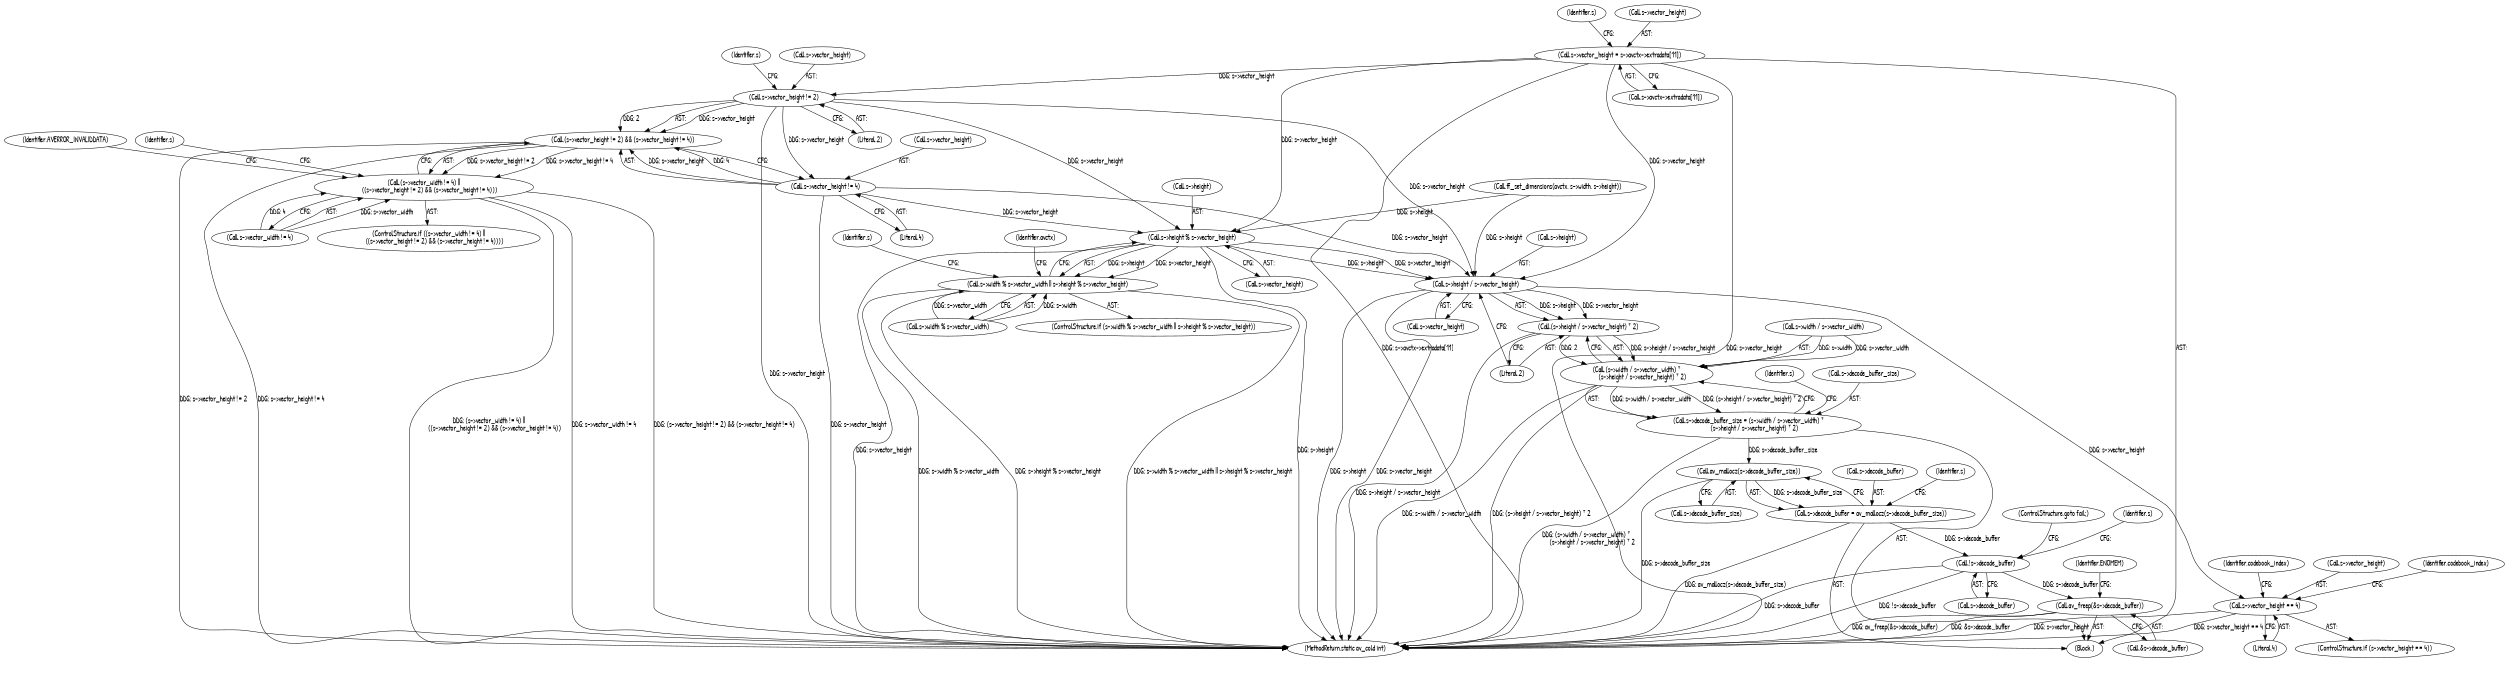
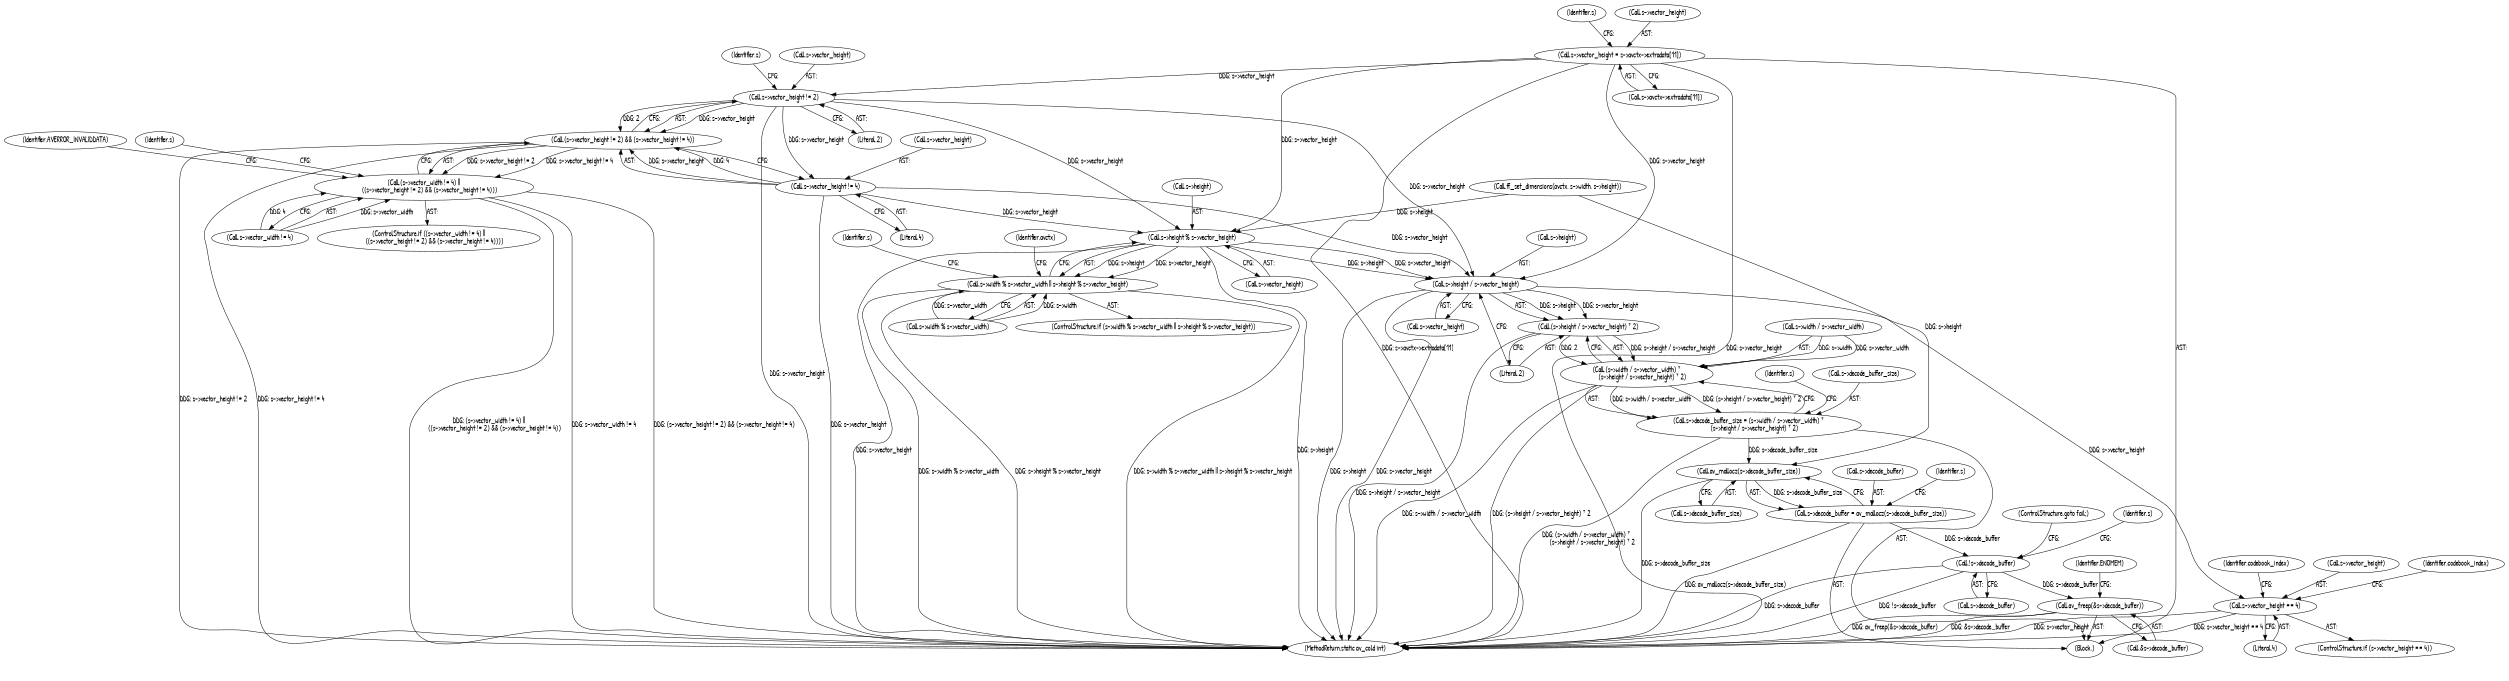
none -> (678, 108)
(1488, 223) -> (1860, 307)
